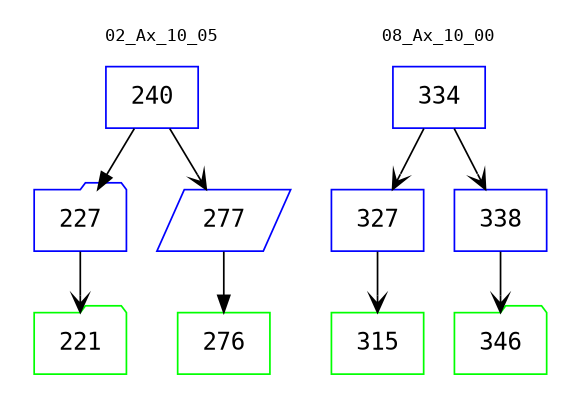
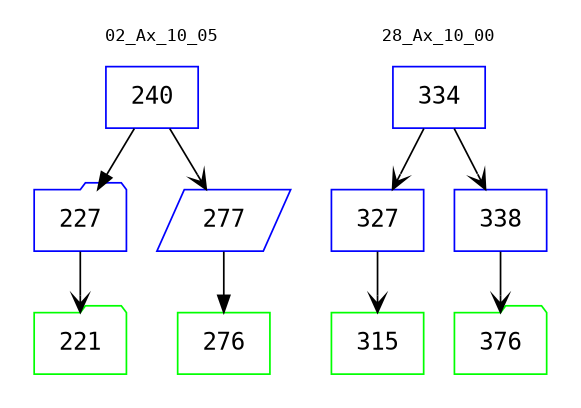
(439, 37) -> (439, 37)
(501, 343) -> (501, 343)
